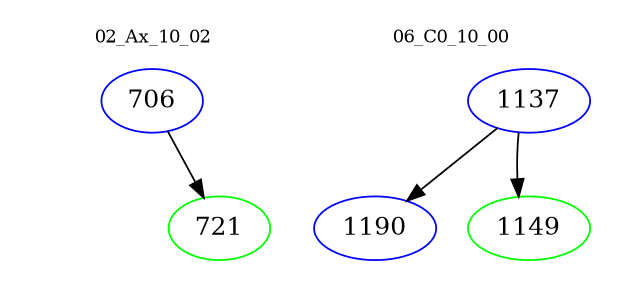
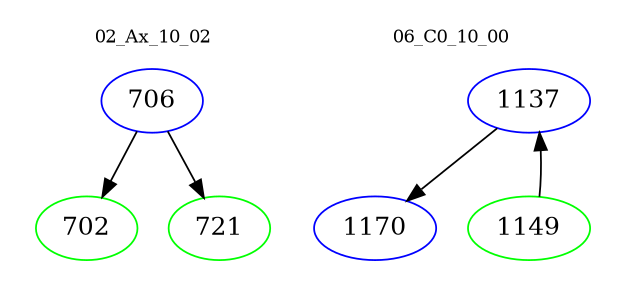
(517, 156) -> (541, 174)
none -> (87, 228)
(375, 228) -> (375, 228)
